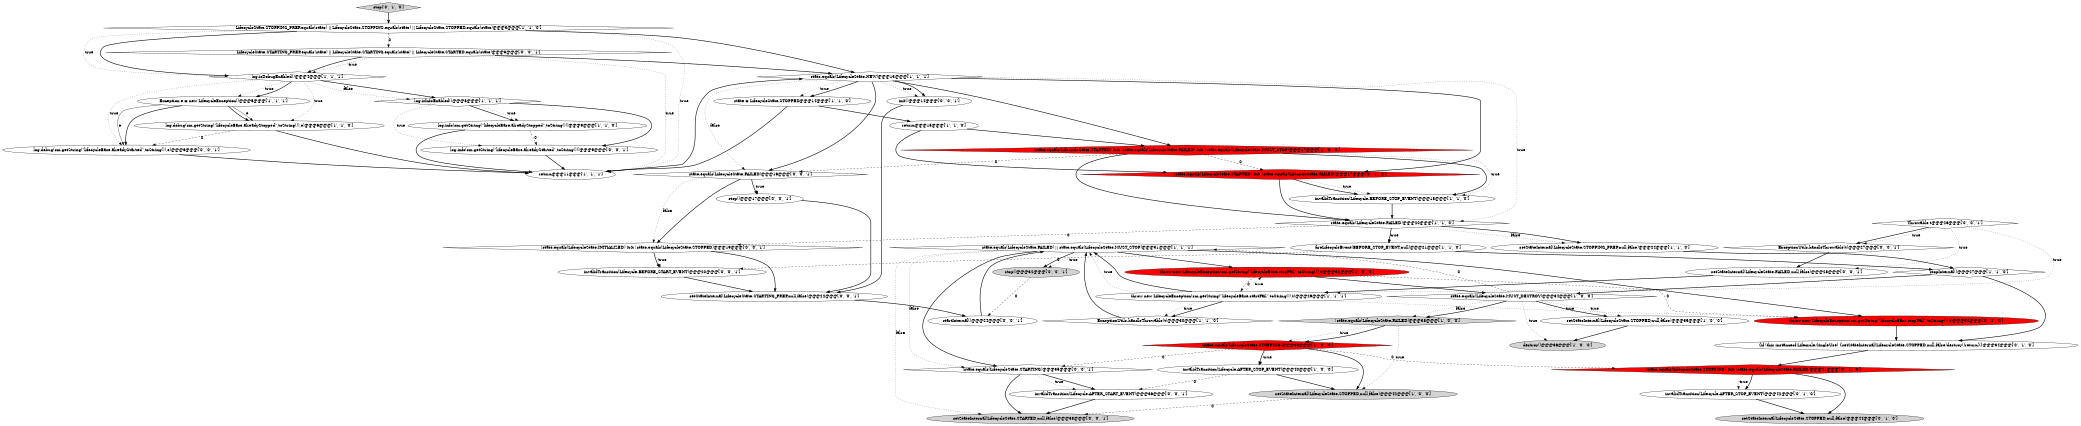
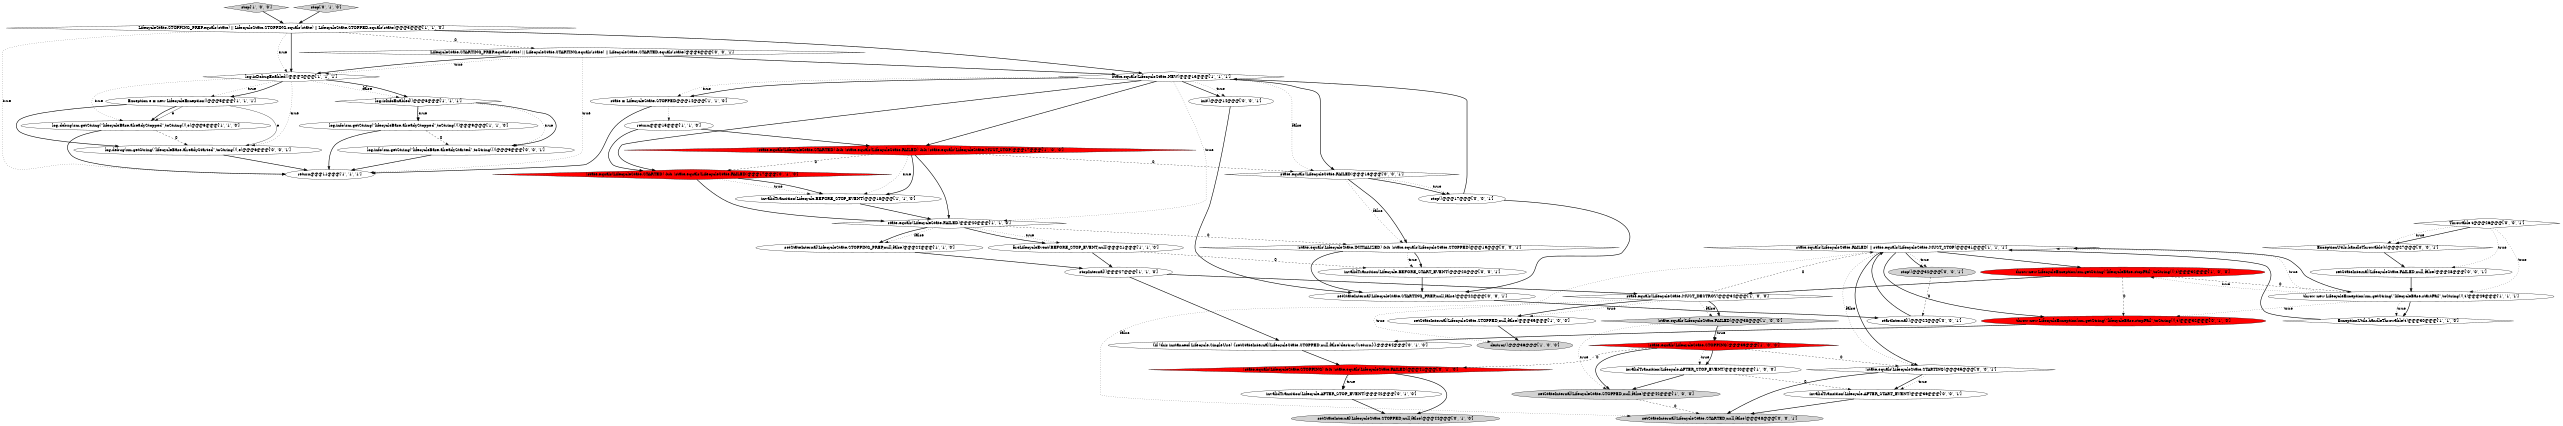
none -> (256, 8)
(863, 113) -> (669, 112)
(695, 121) -> (1399, 88)
(1969, 272) -> (1119, 272)
